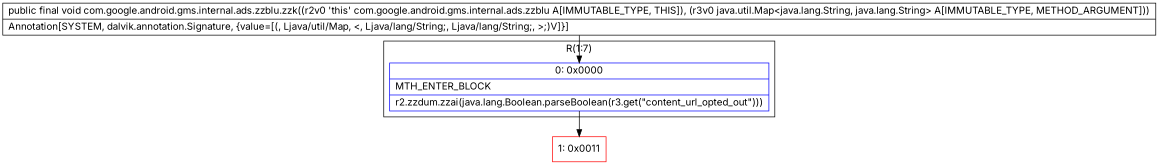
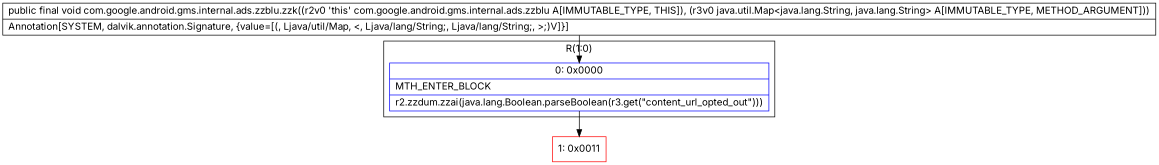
(579, 49) -> (579, 49)
